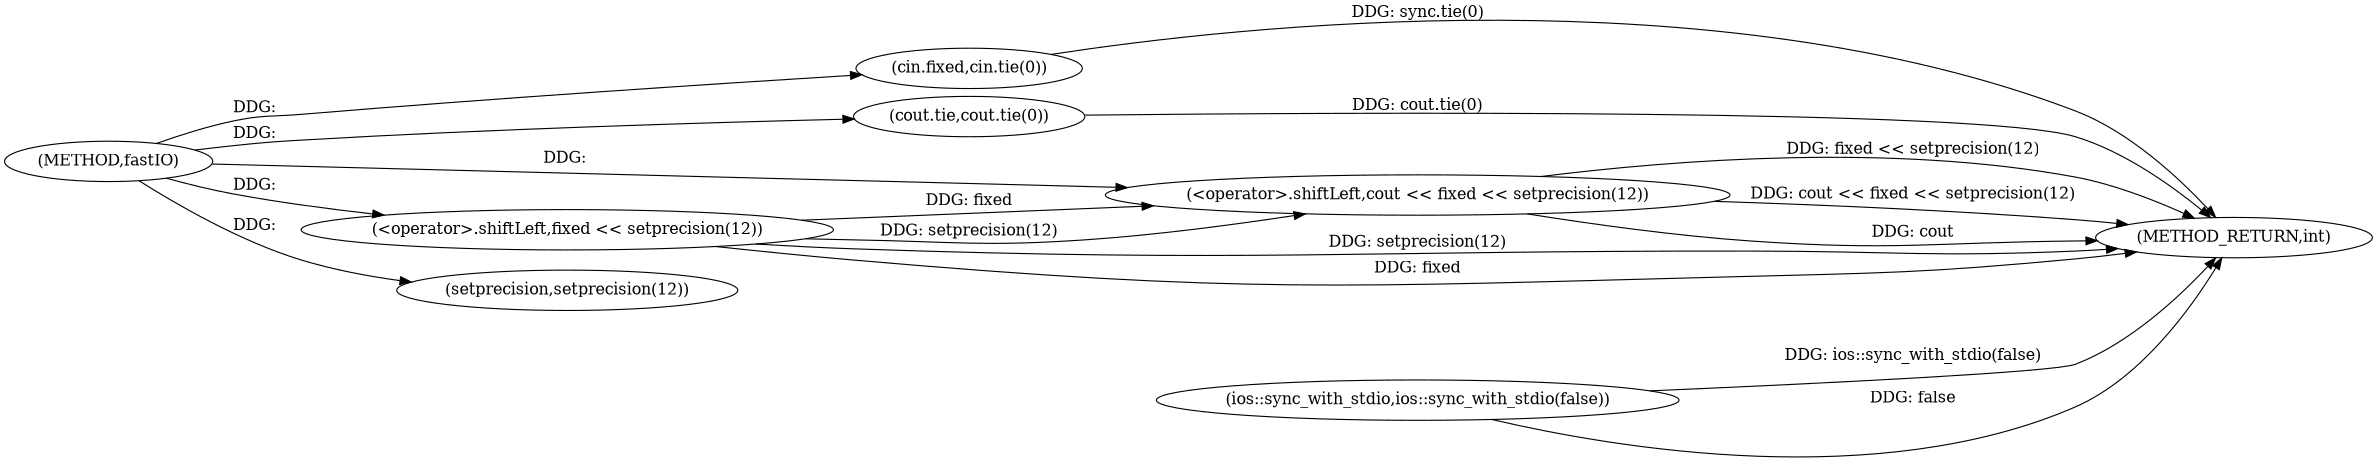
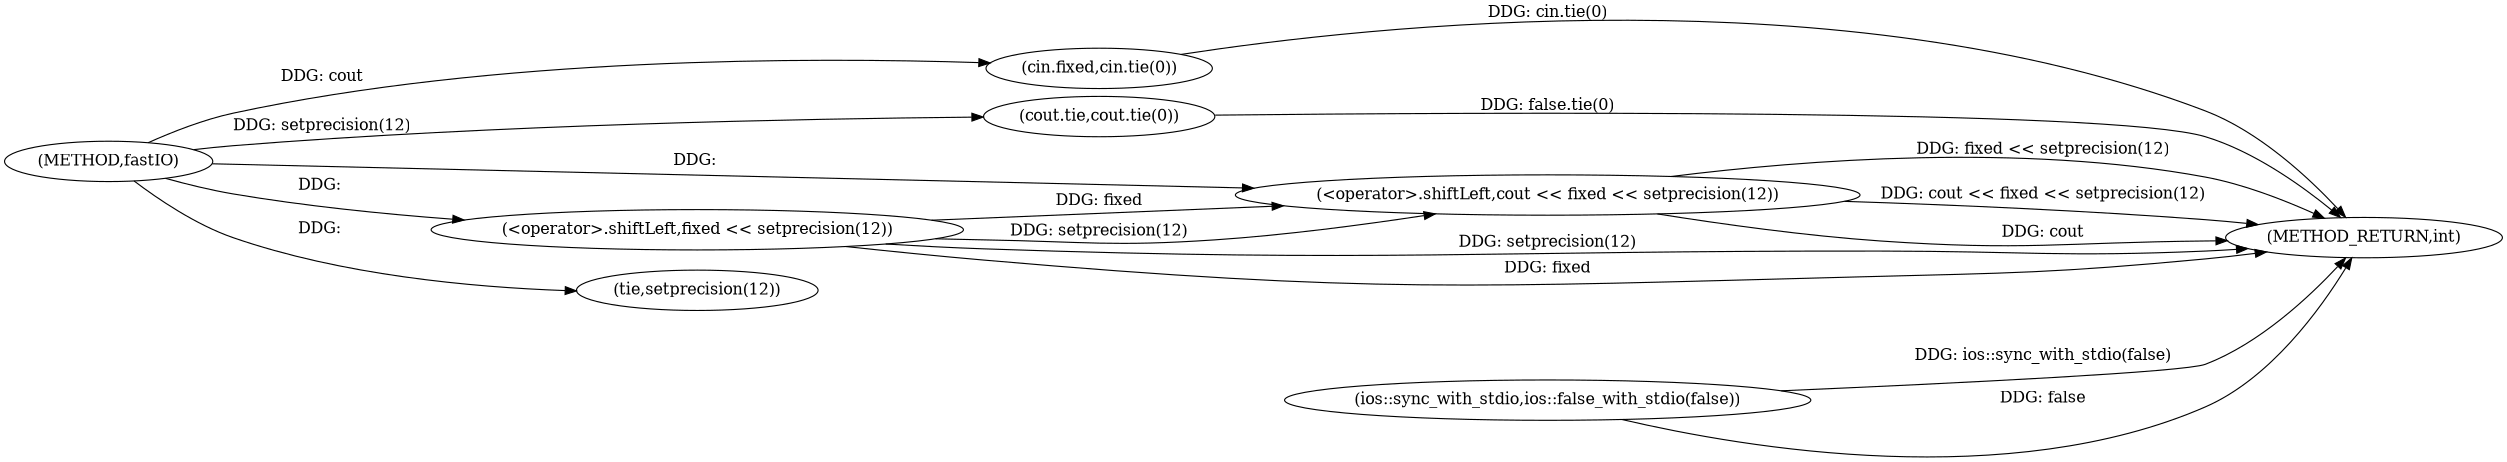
(1418, 13) -> (1548, 13)
(1418, 106) -> (1548, 106)
(257, 108) -> (322, 77)
(257, 134) -> (322, 126)
(567, 290) -> (697, 290)
(1418, 400) -> (1548, 400)
